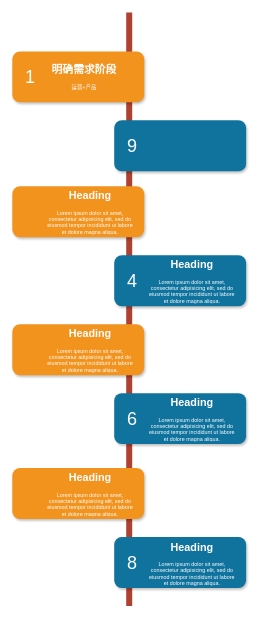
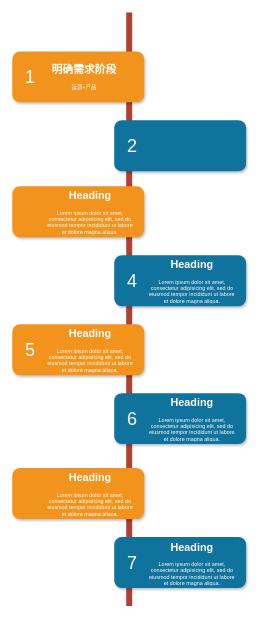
(132, 146) -> (132, 146)
none -> (30, 350)
(132, 563) -> (132, 563)
